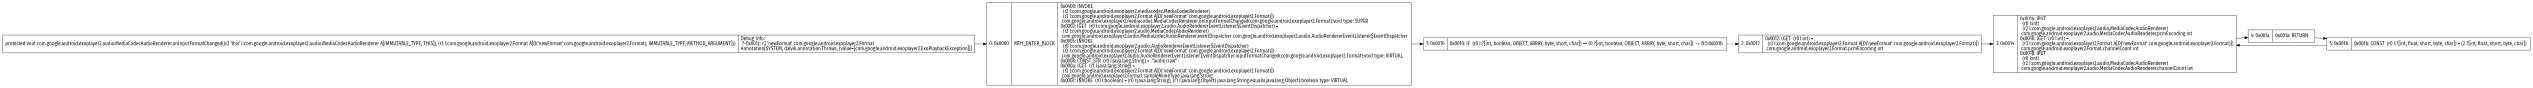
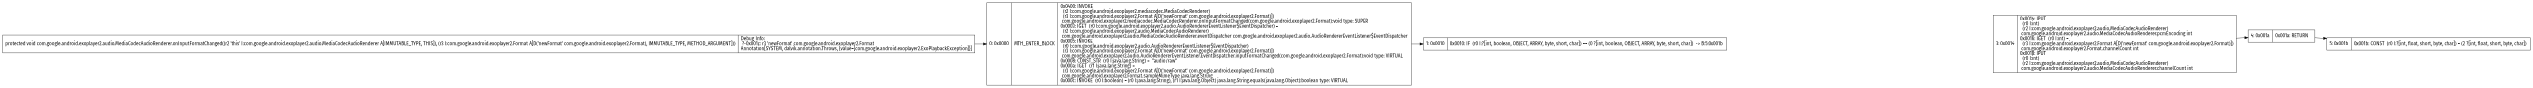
(1860, 44) -> none
(2283, 45) -> none
